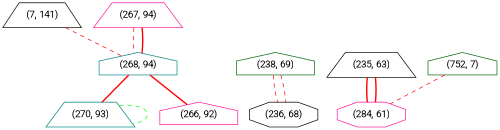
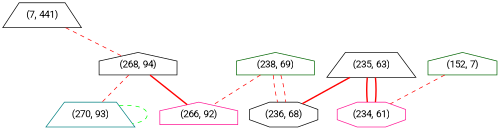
(42, 15) -> (42, 15)
(138, 15) -> none
(138, 65) -> (138, 65)
(462, 65) -> (462, 65)
(115, 89) -> (115, 89)
none -> (237, 90)
none -> (326, 91)
(371, 115) -> (371, 115)
